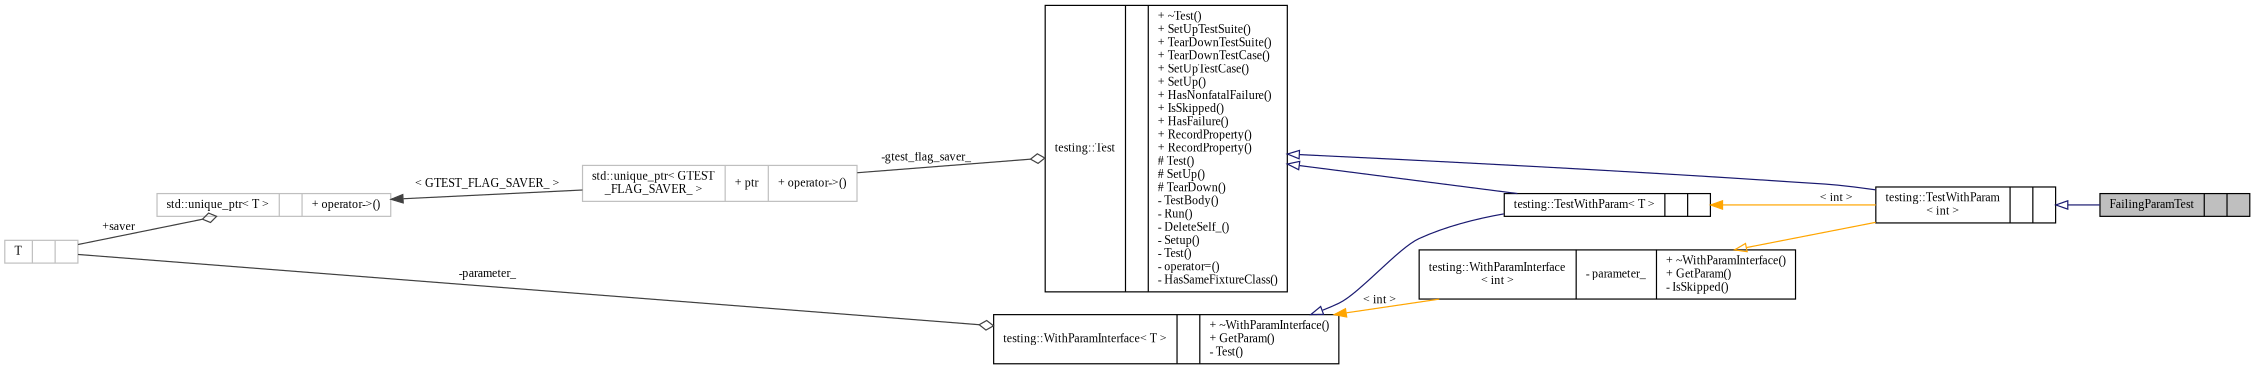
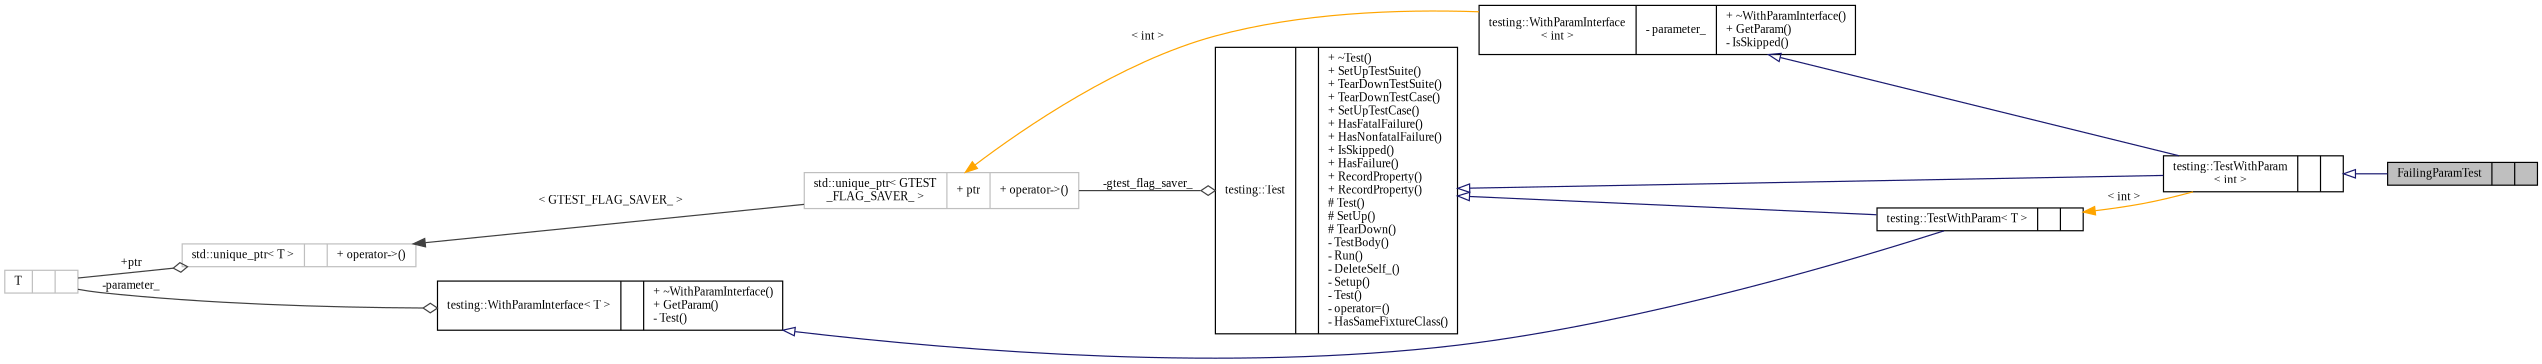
(1182, 82) -> (1375, 124)
(117, 227) -> (130, 263)
(1811, 235) -> (1980, 107)
(1393, 306) -> (1211, 37)
